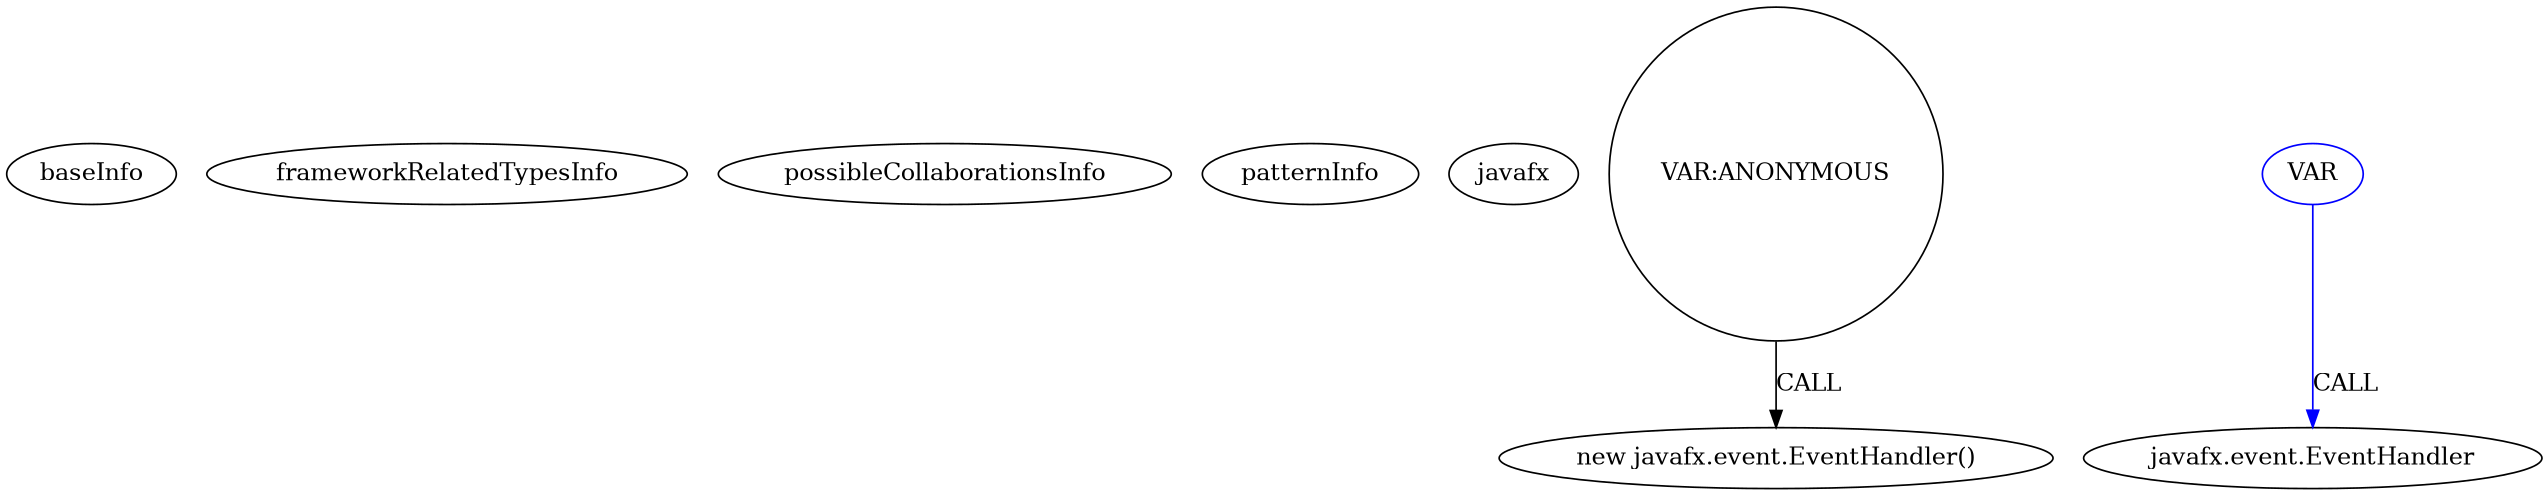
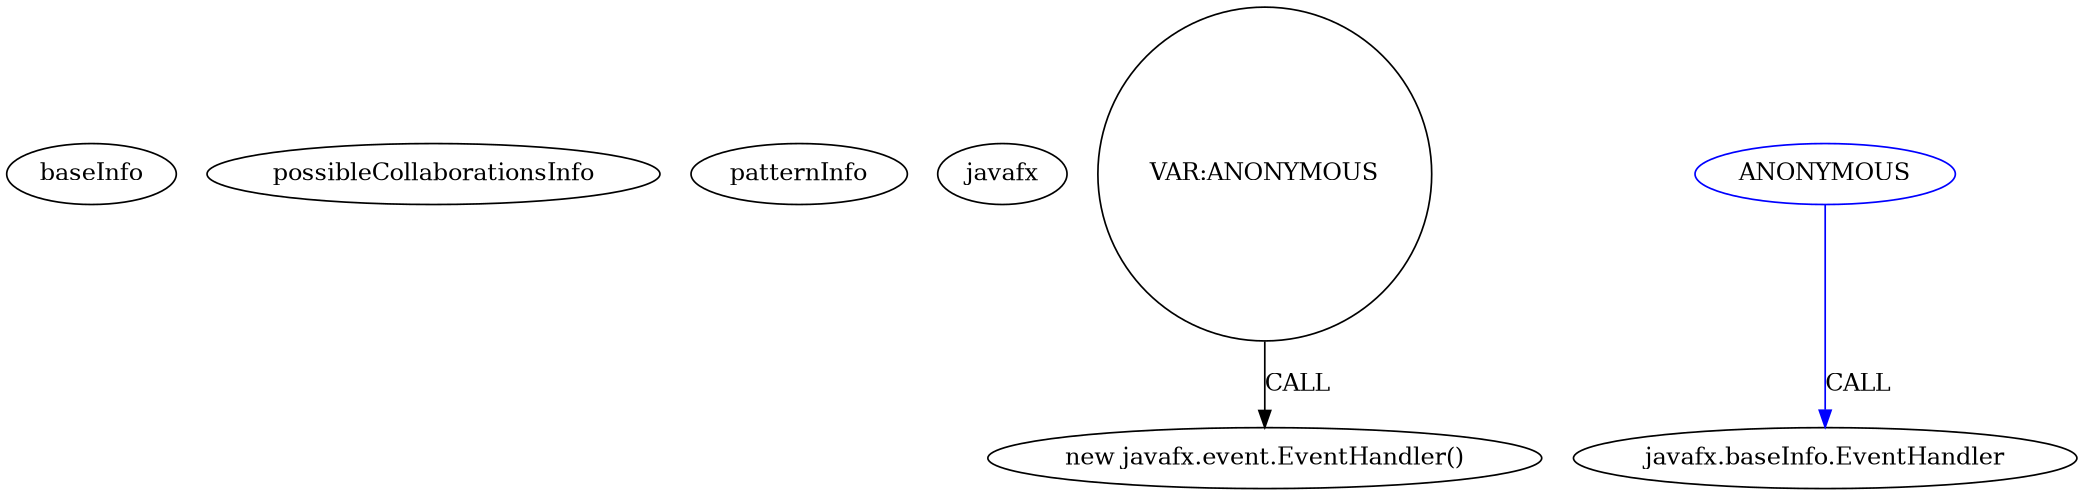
(447, 174) -> none
(2313, 174) -> (1825, 174)
(2313, 458) -> (1825, 458)
